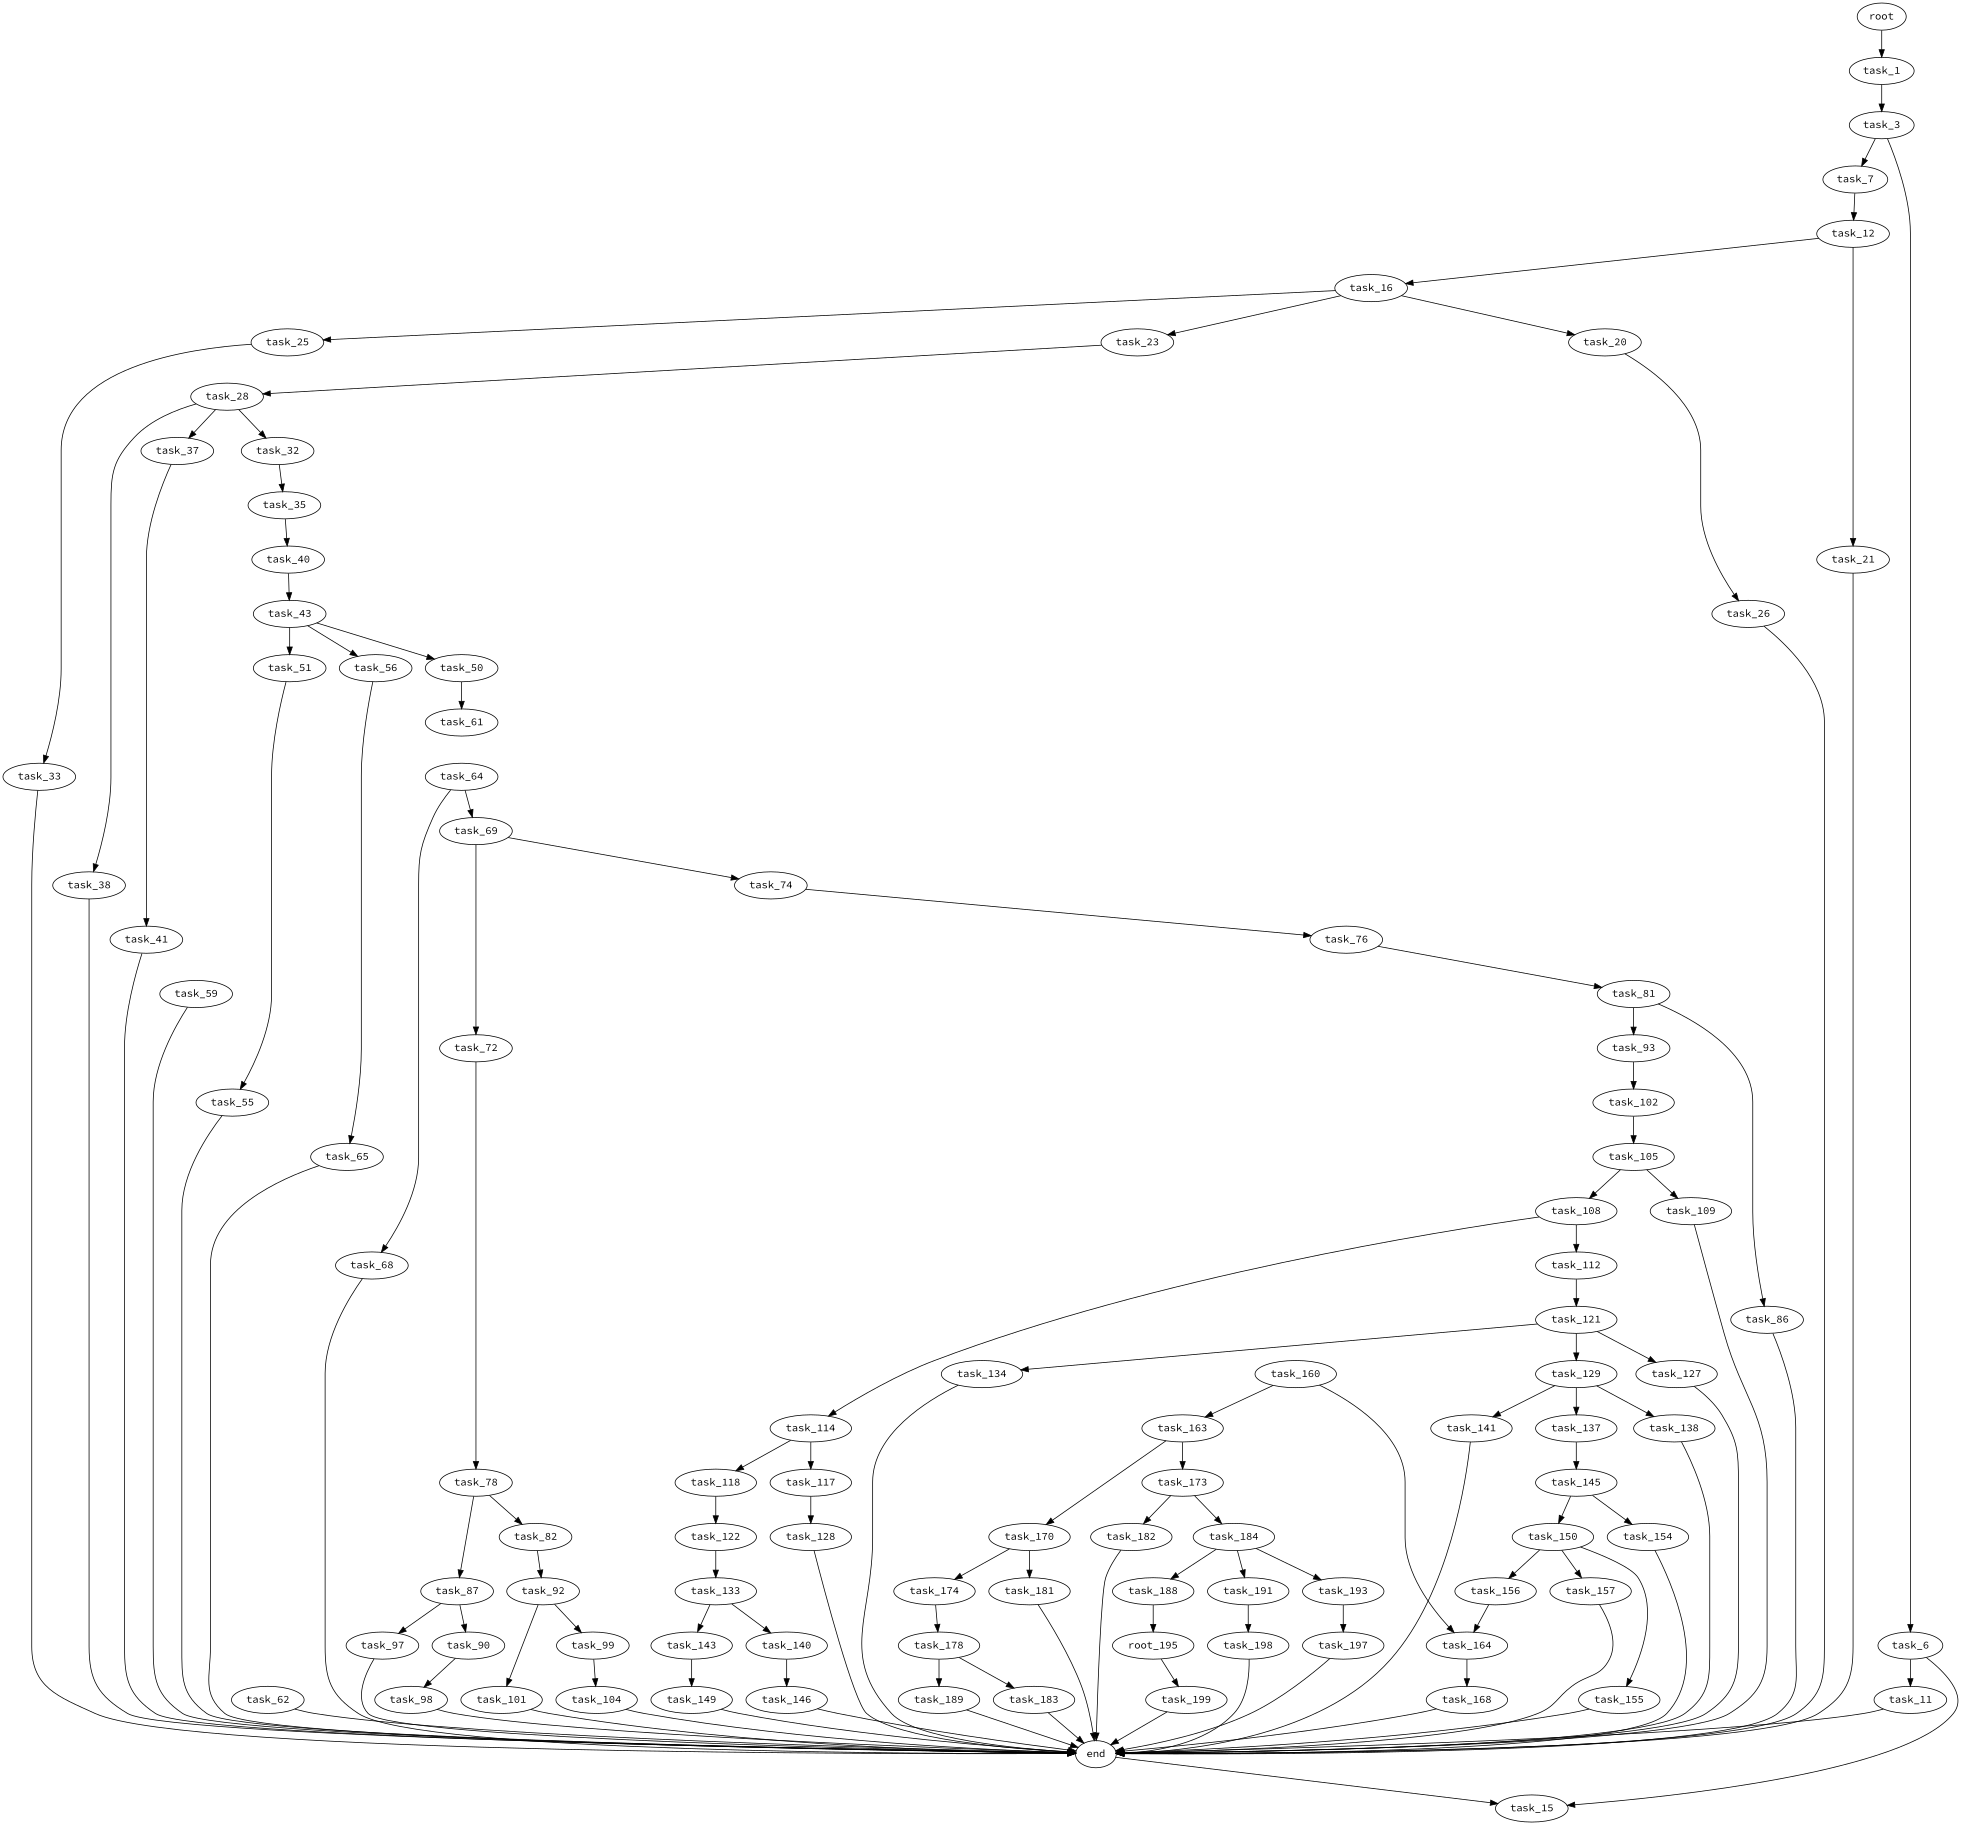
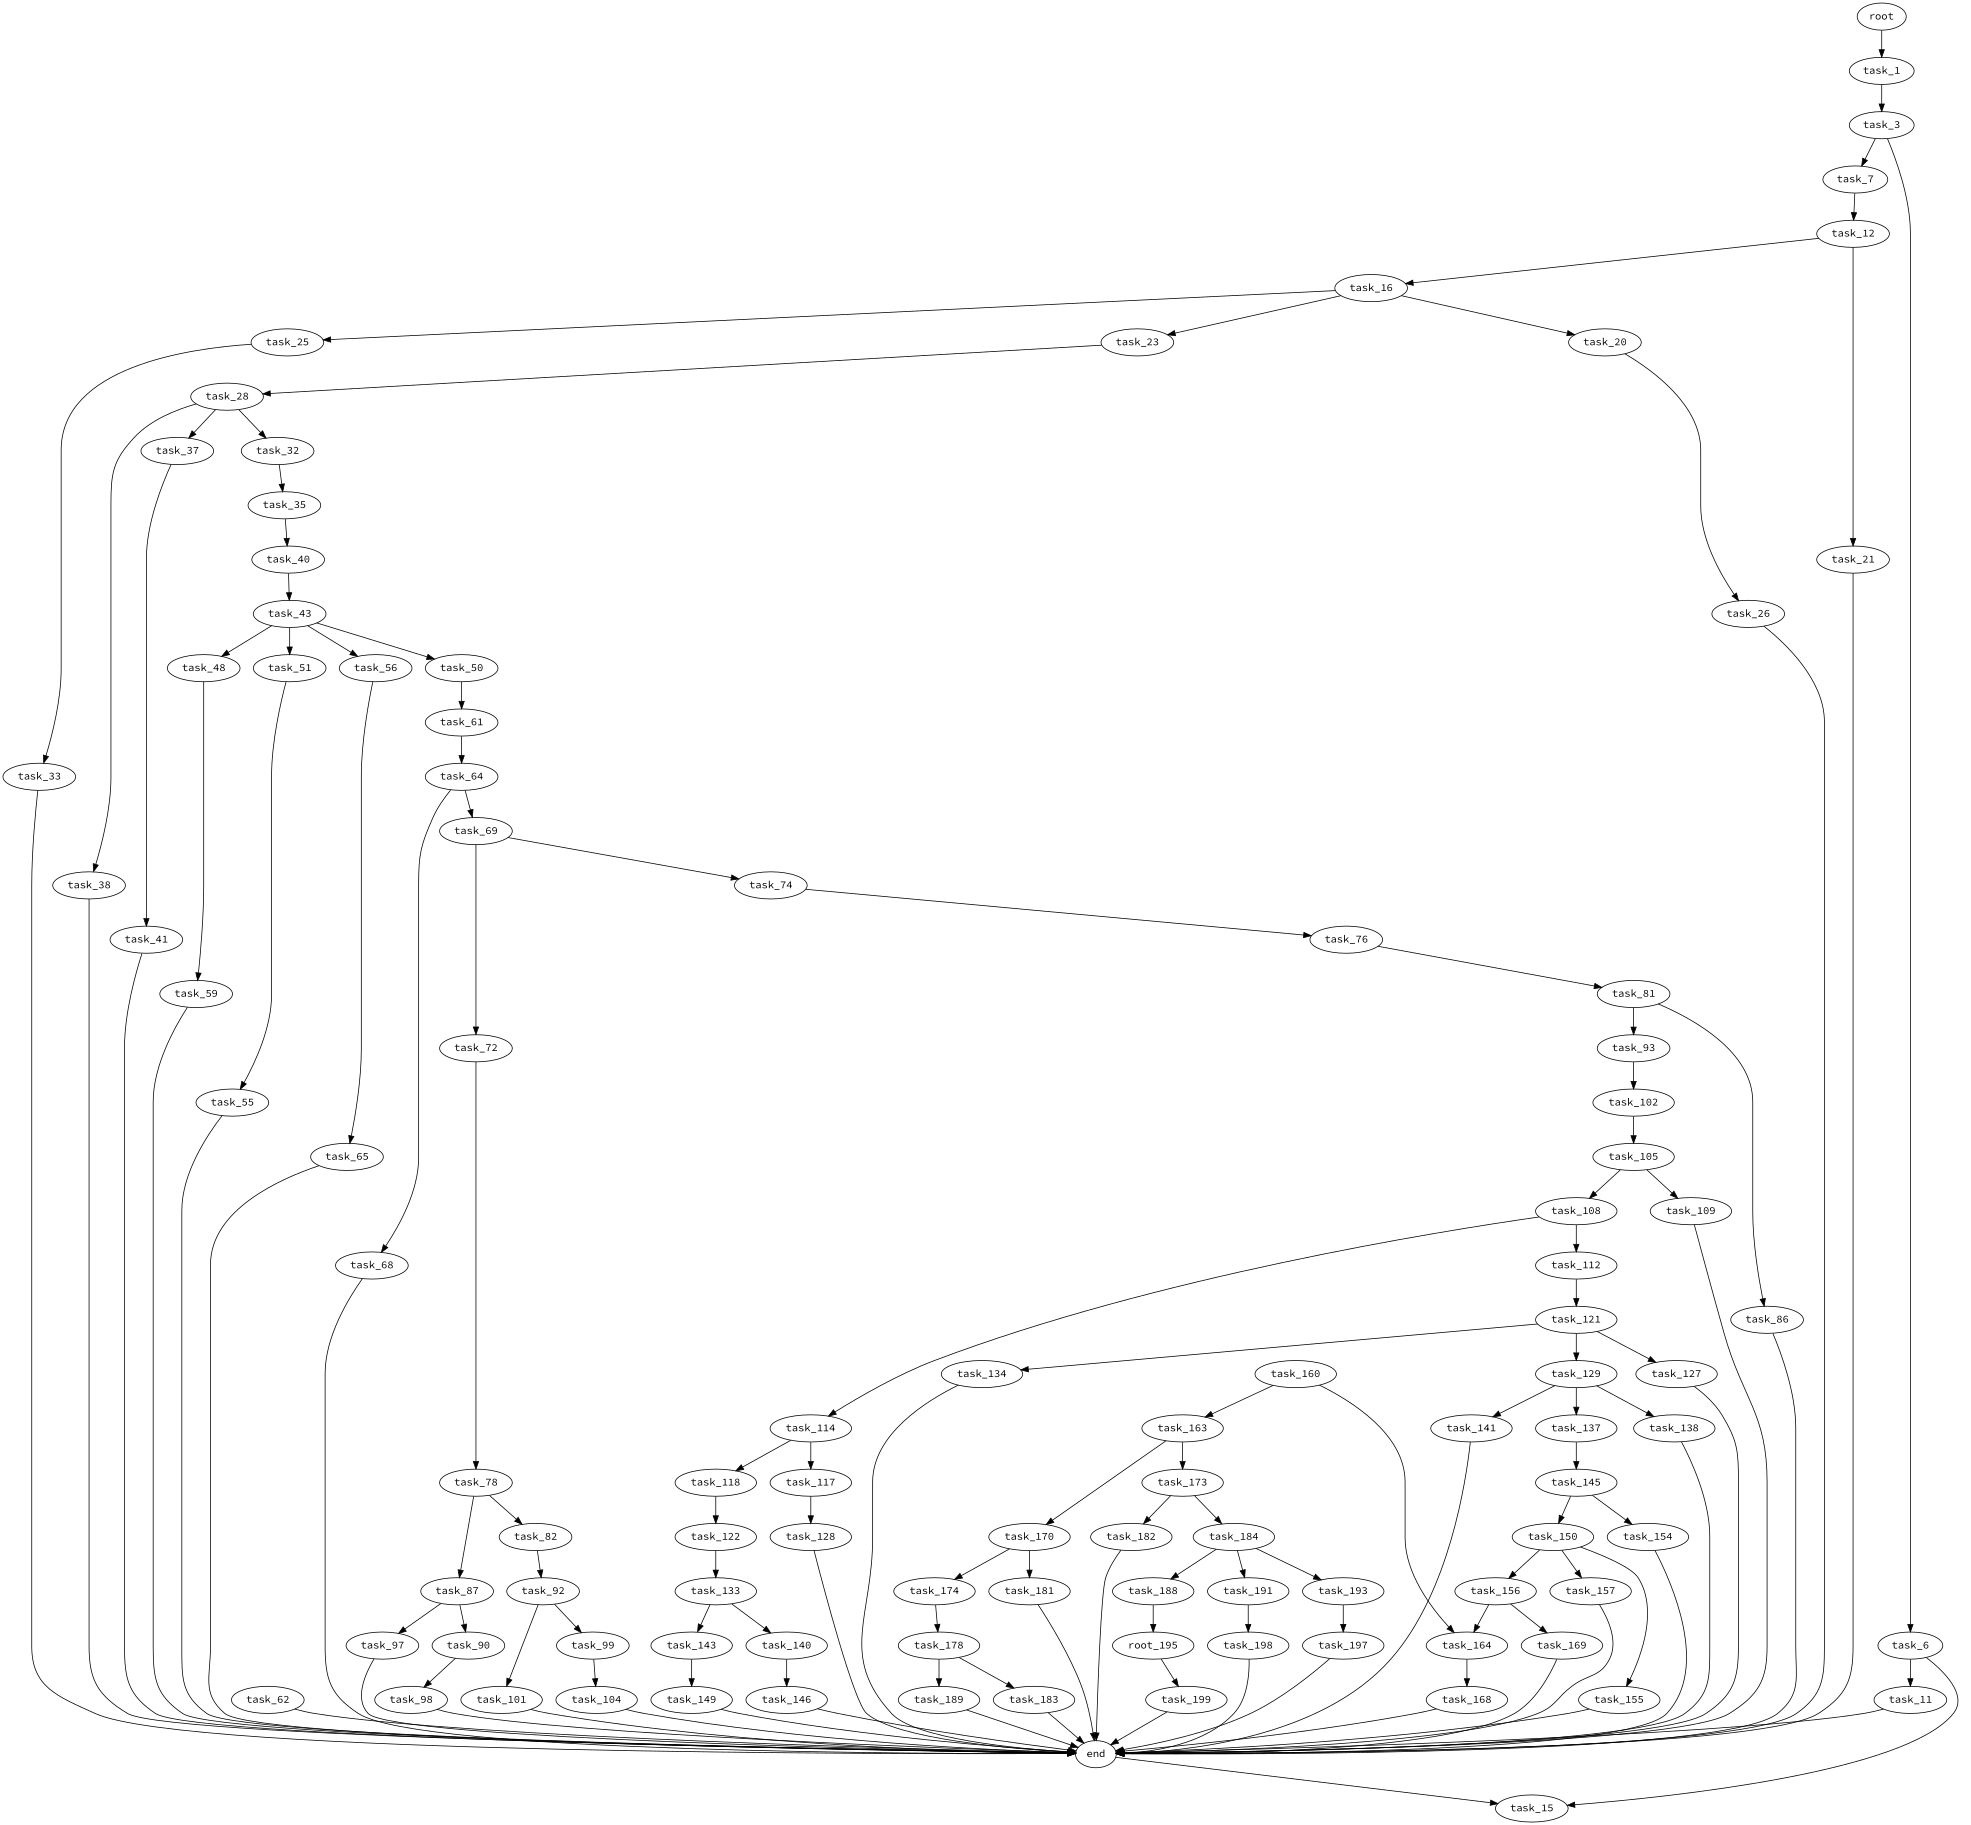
none -> (204, 668)
none -> (462, 746)
none -> (1562, 1646)
